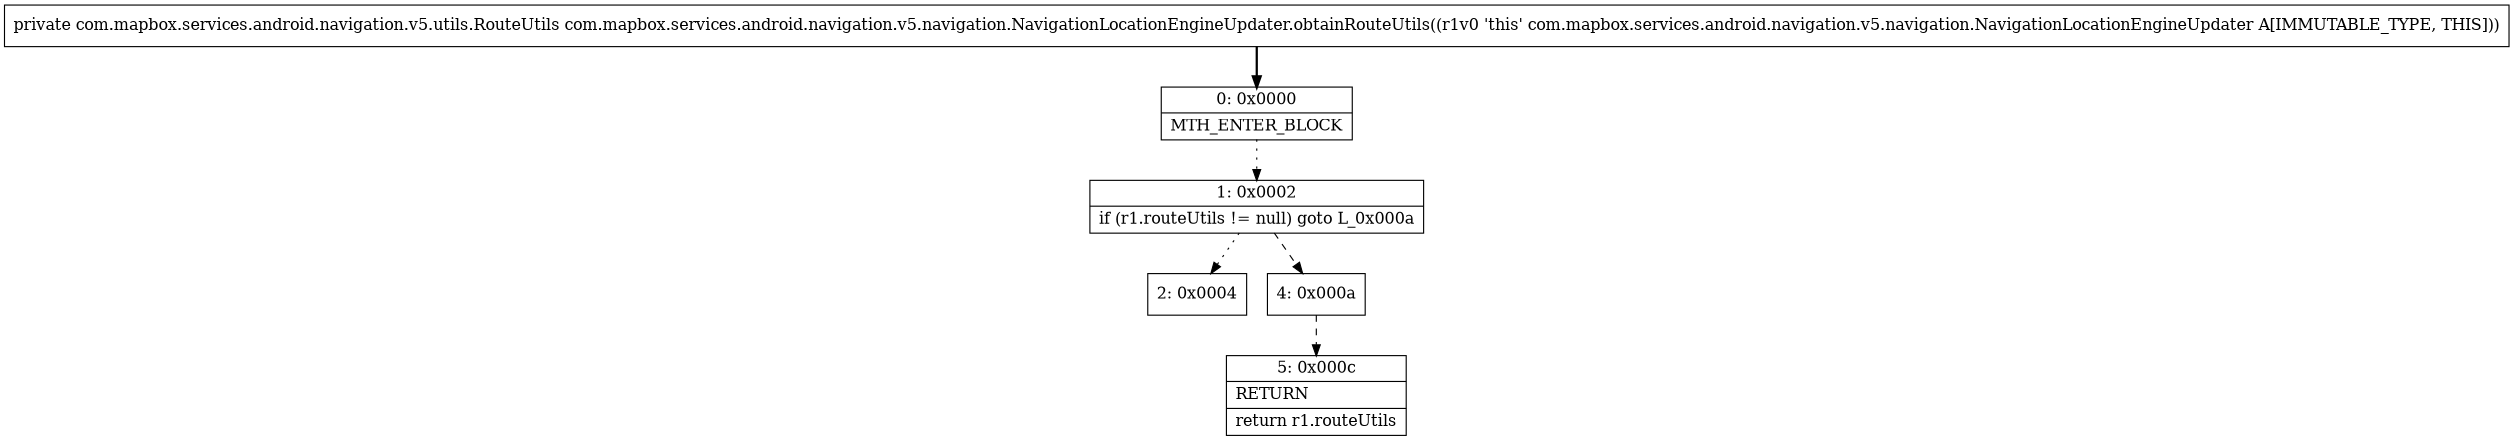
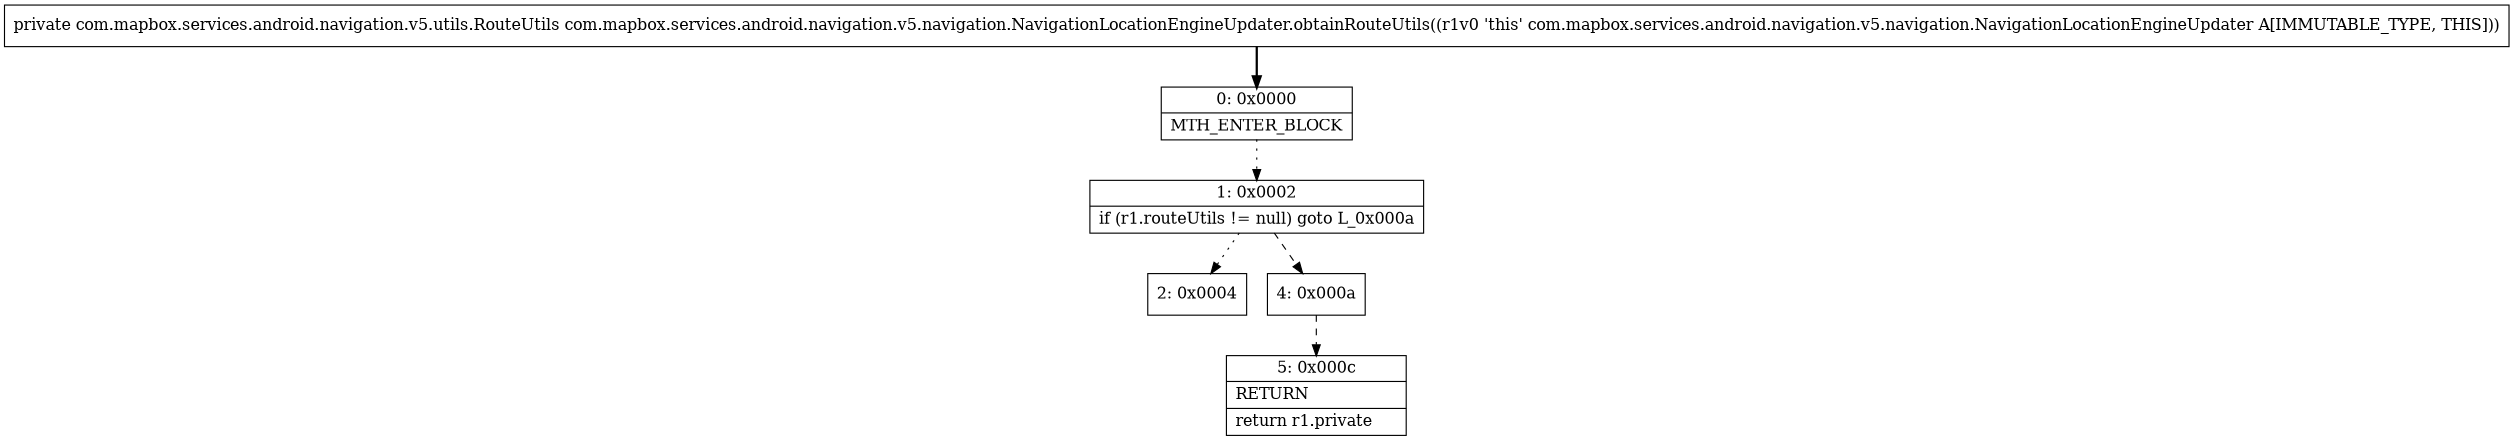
(1316, 421) -> (1304, 421)
